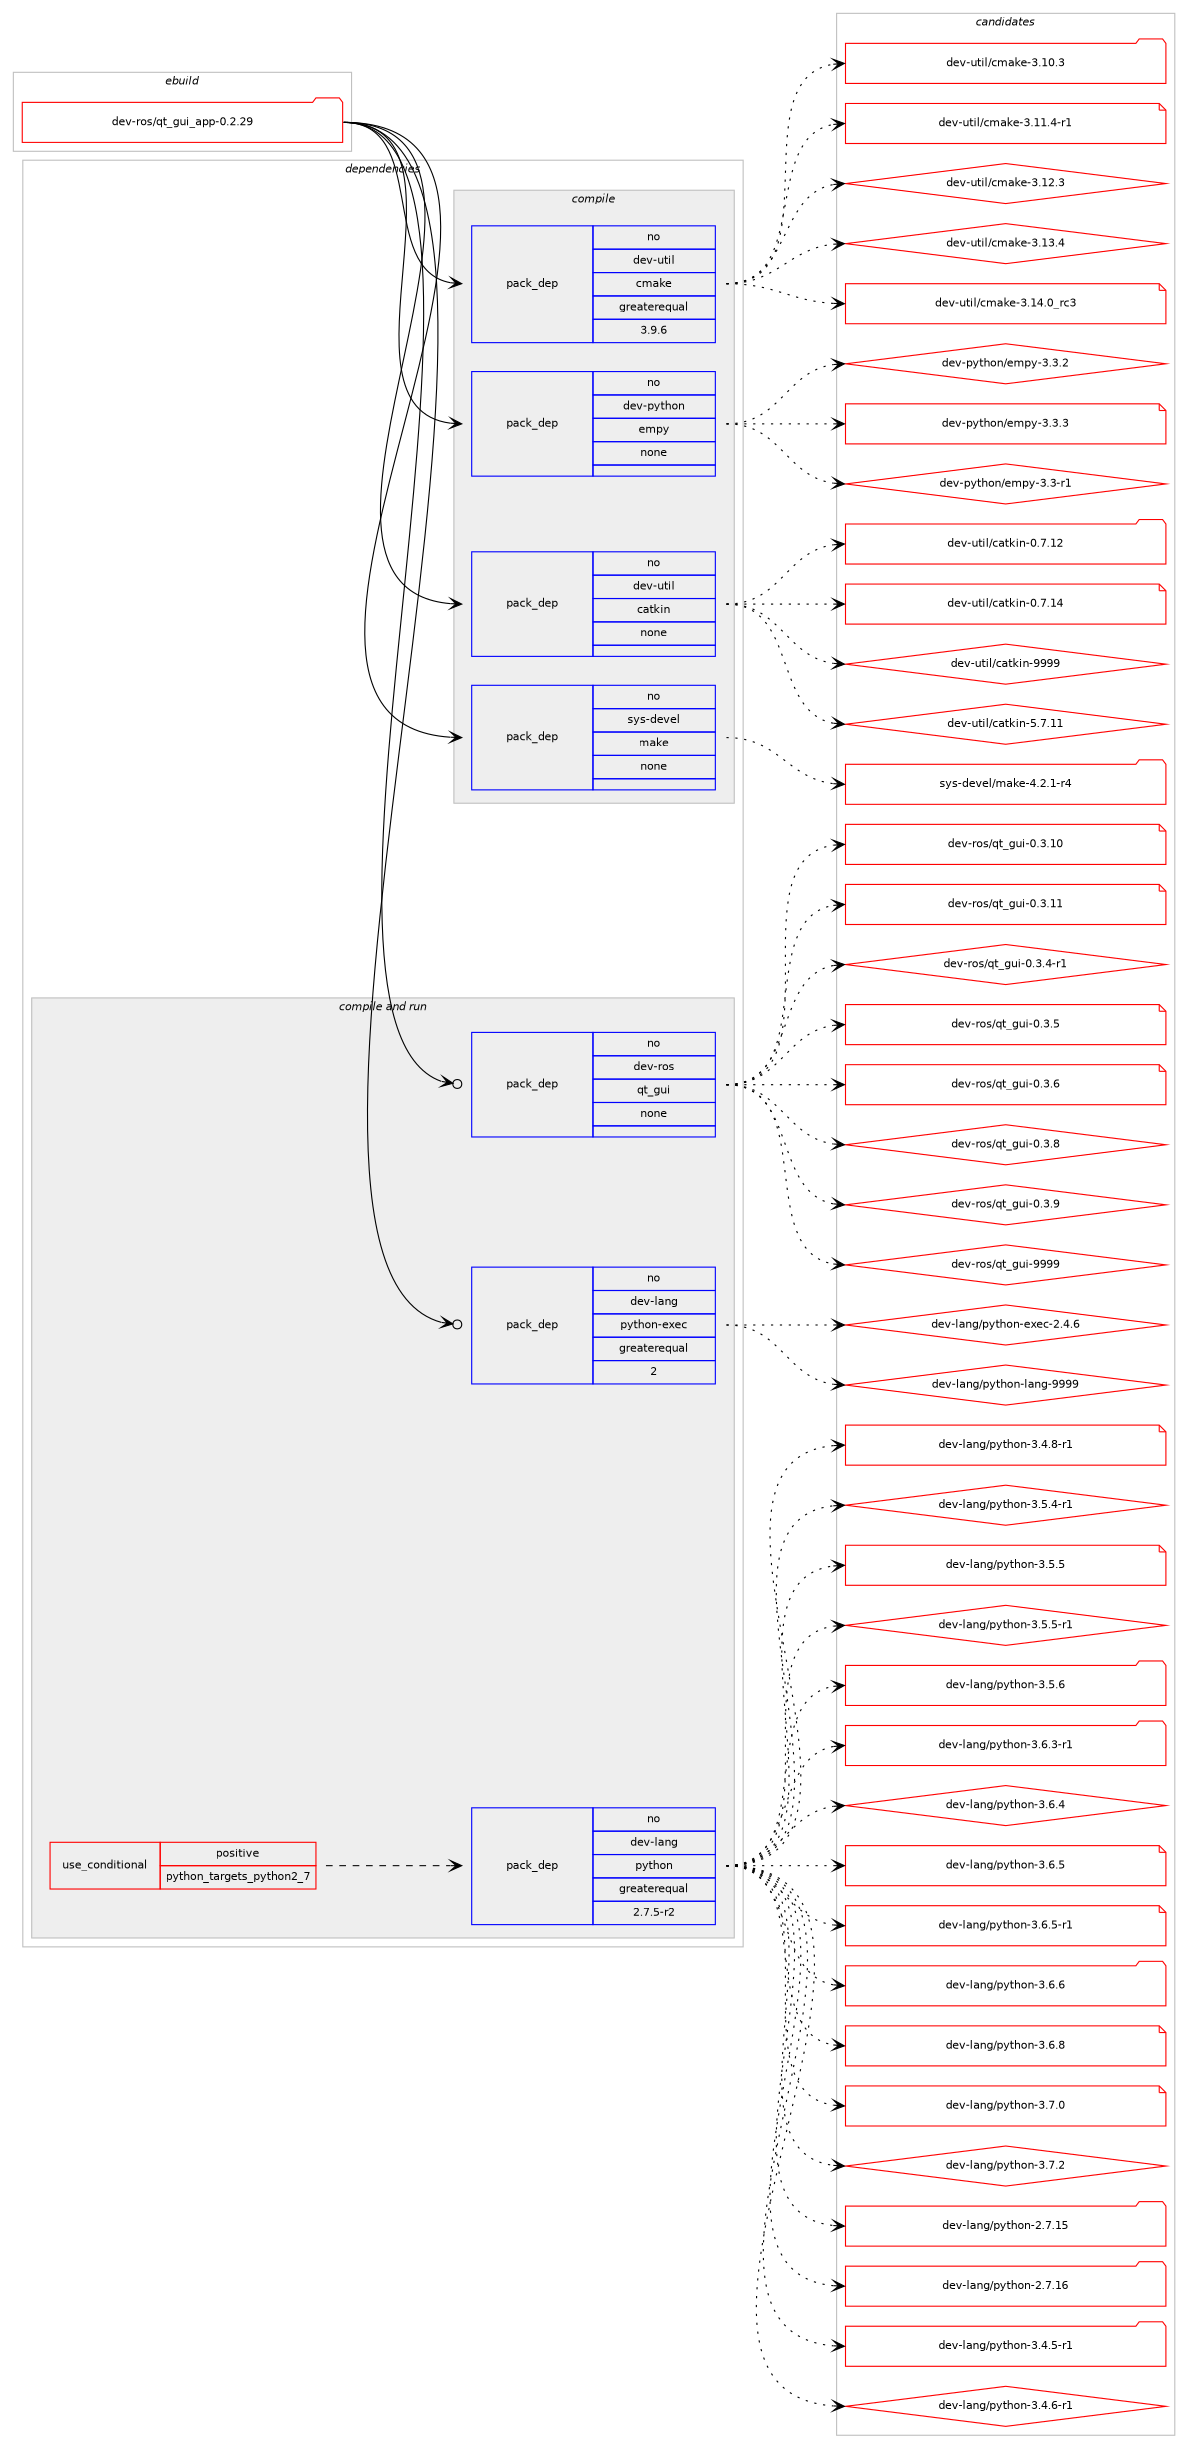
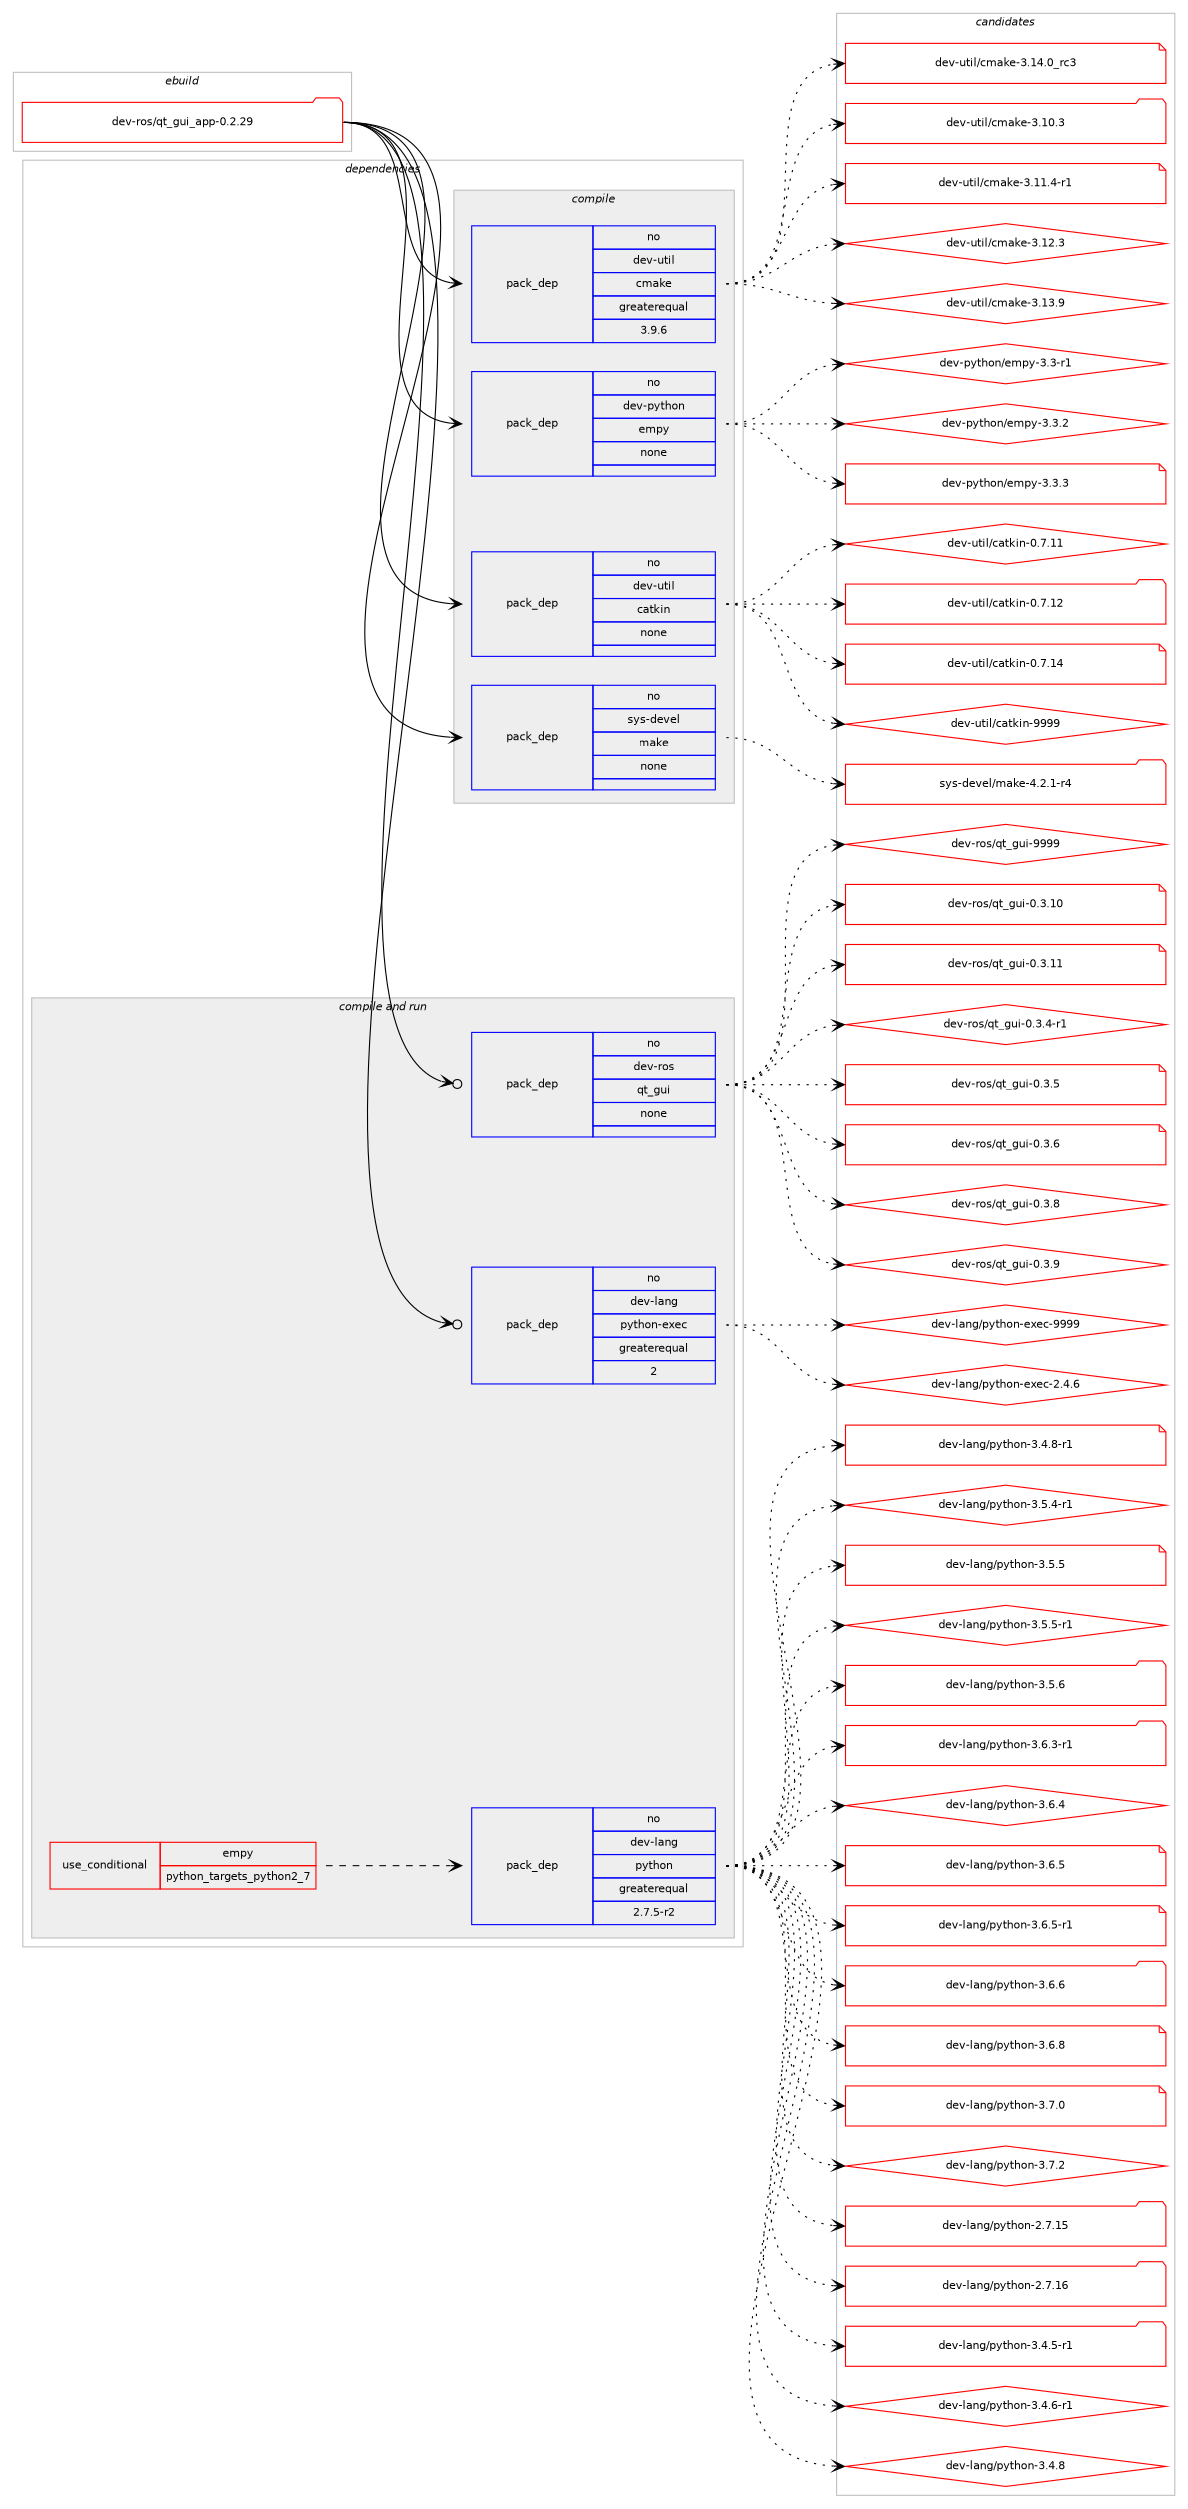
(1006, 244) -> (1006, 304)
(1006, 724) -> (1006, 544)
(1006, 1385) -> (1006, 1325)
(238, 1853) -> (238, 1853)
none -> (1006, 2466)
